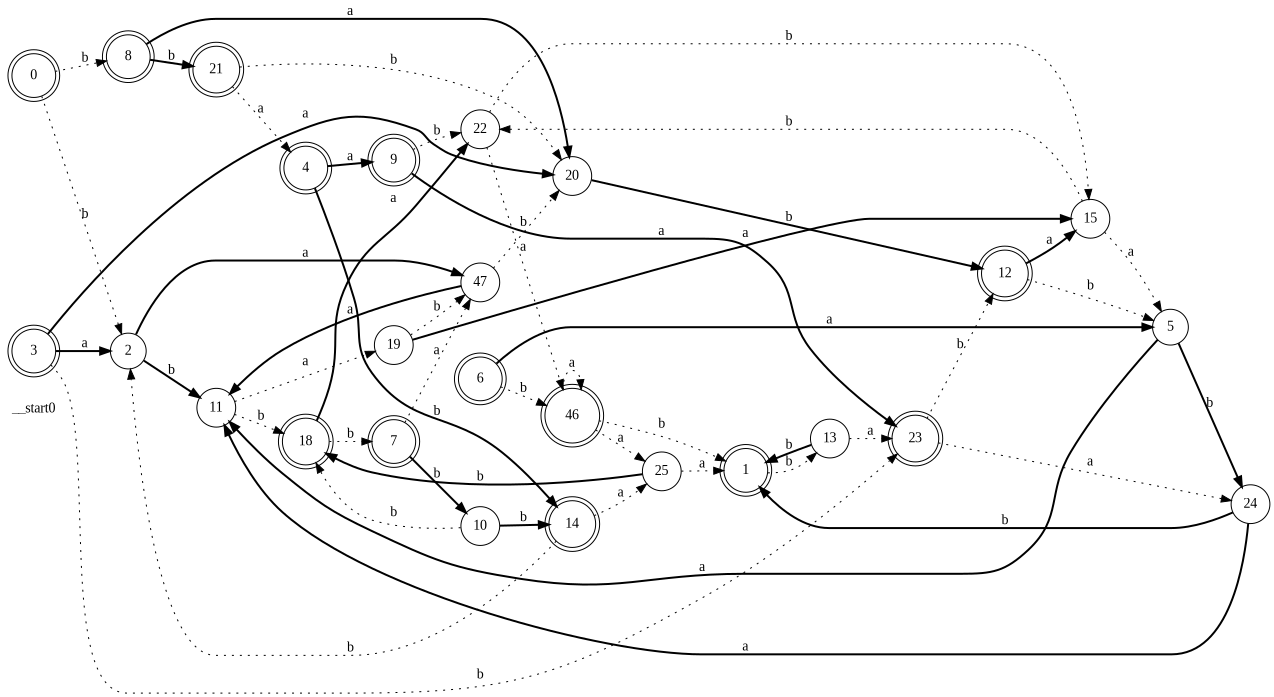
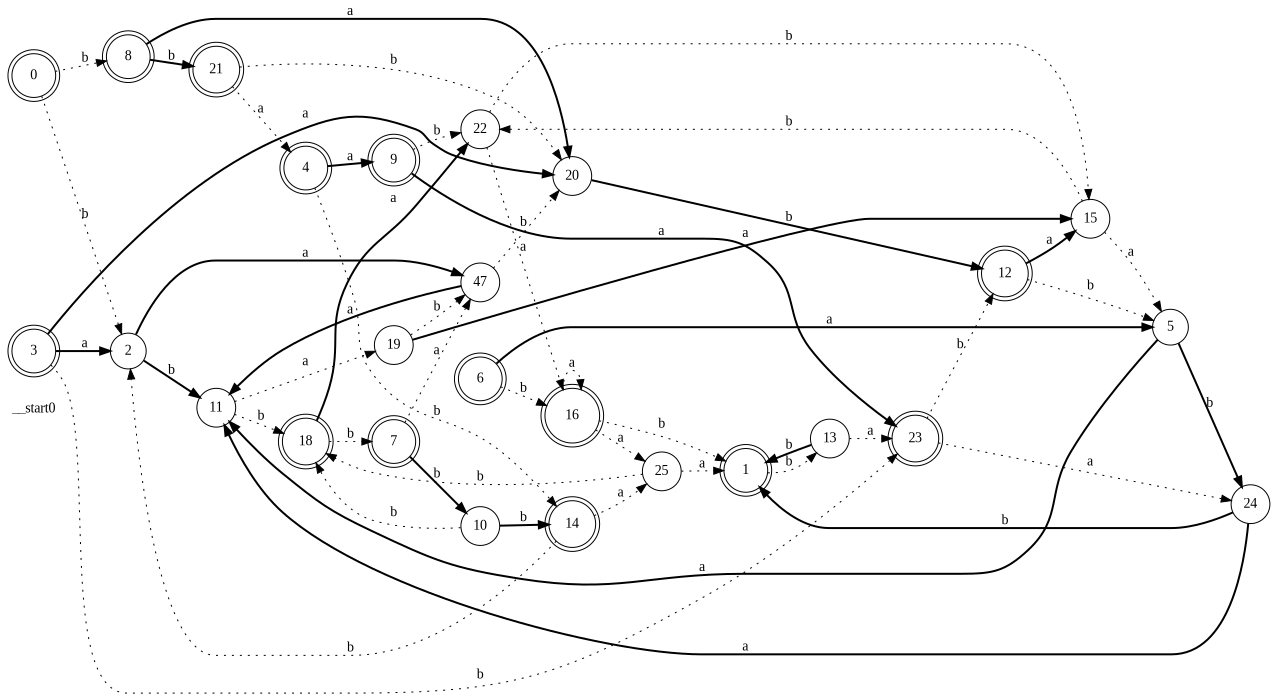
(381, 383) -> (381, 383)
(572, 416) -> (572, 416)
(487, 484) -> (487, 484)
